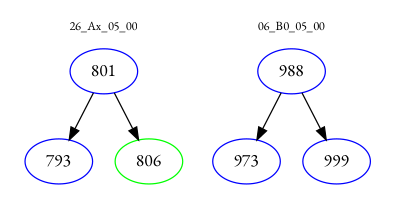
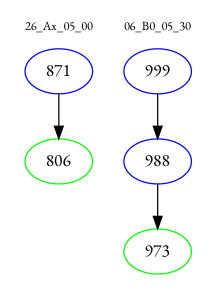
(292, 27) -> (158, 27)
(104, 71) -> (59, 71)
(311, 111) -> (158, 110)
(59, 161) -> none
(247, 161) -> (158, 252)
